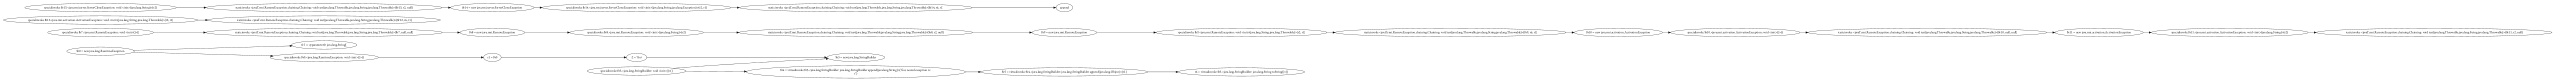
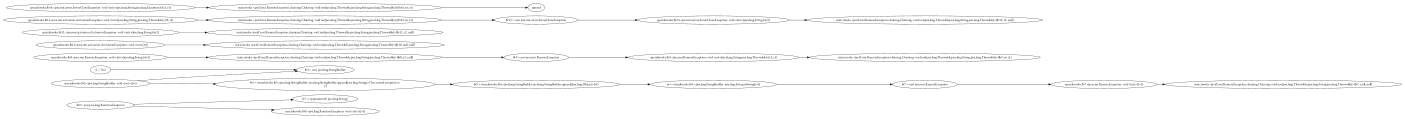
(492, 8) -> none
none -> (536, 20)
(492, 33) -> none
(1618, 33) -> none
(2099, 33) -> none
(492, 57) -> none
none -> (925, 84)
